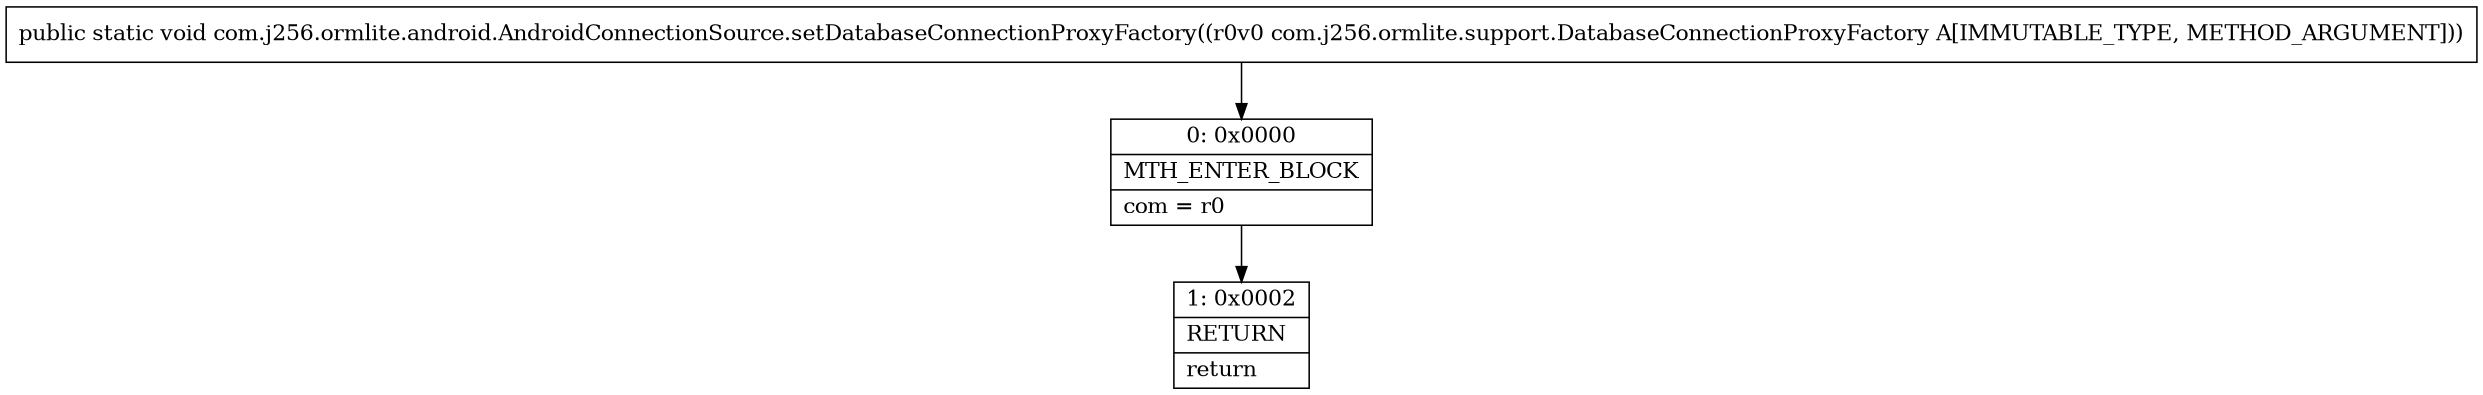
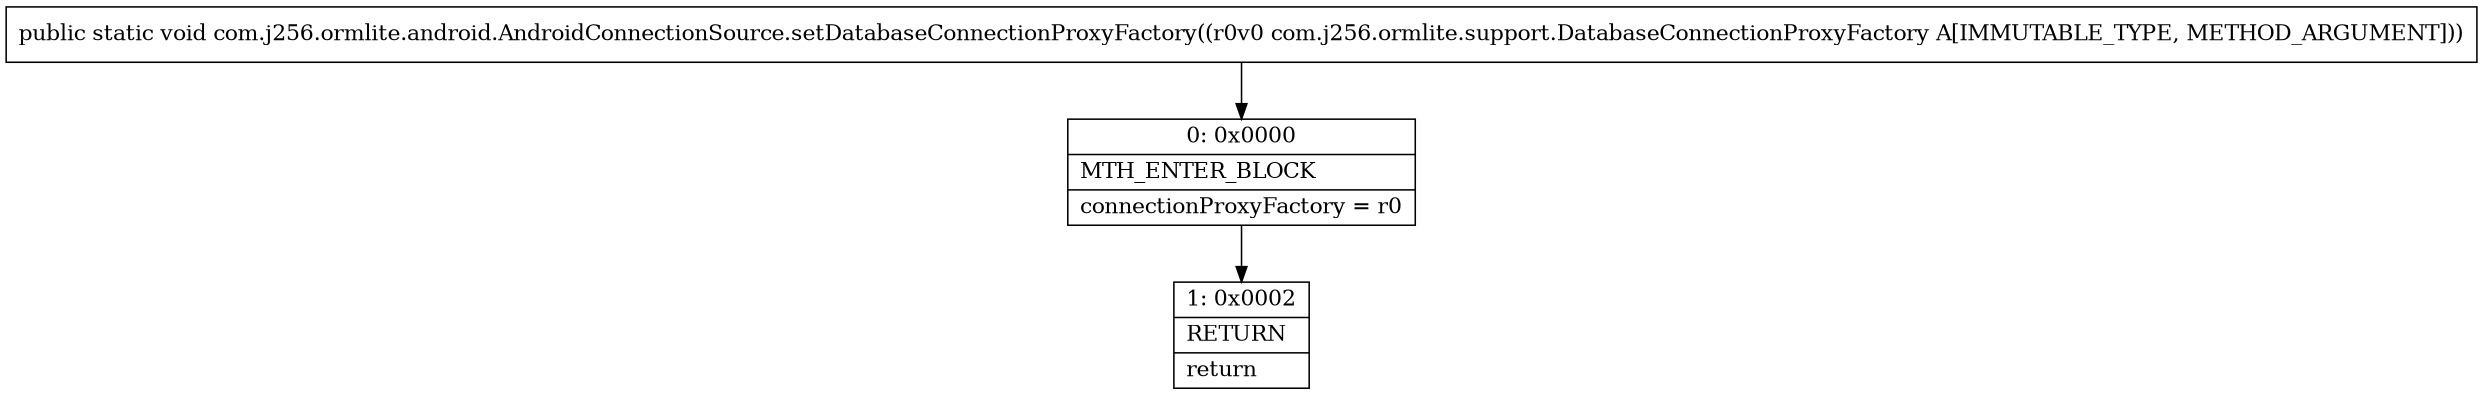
(1175, 207) -> (1242, 207)
